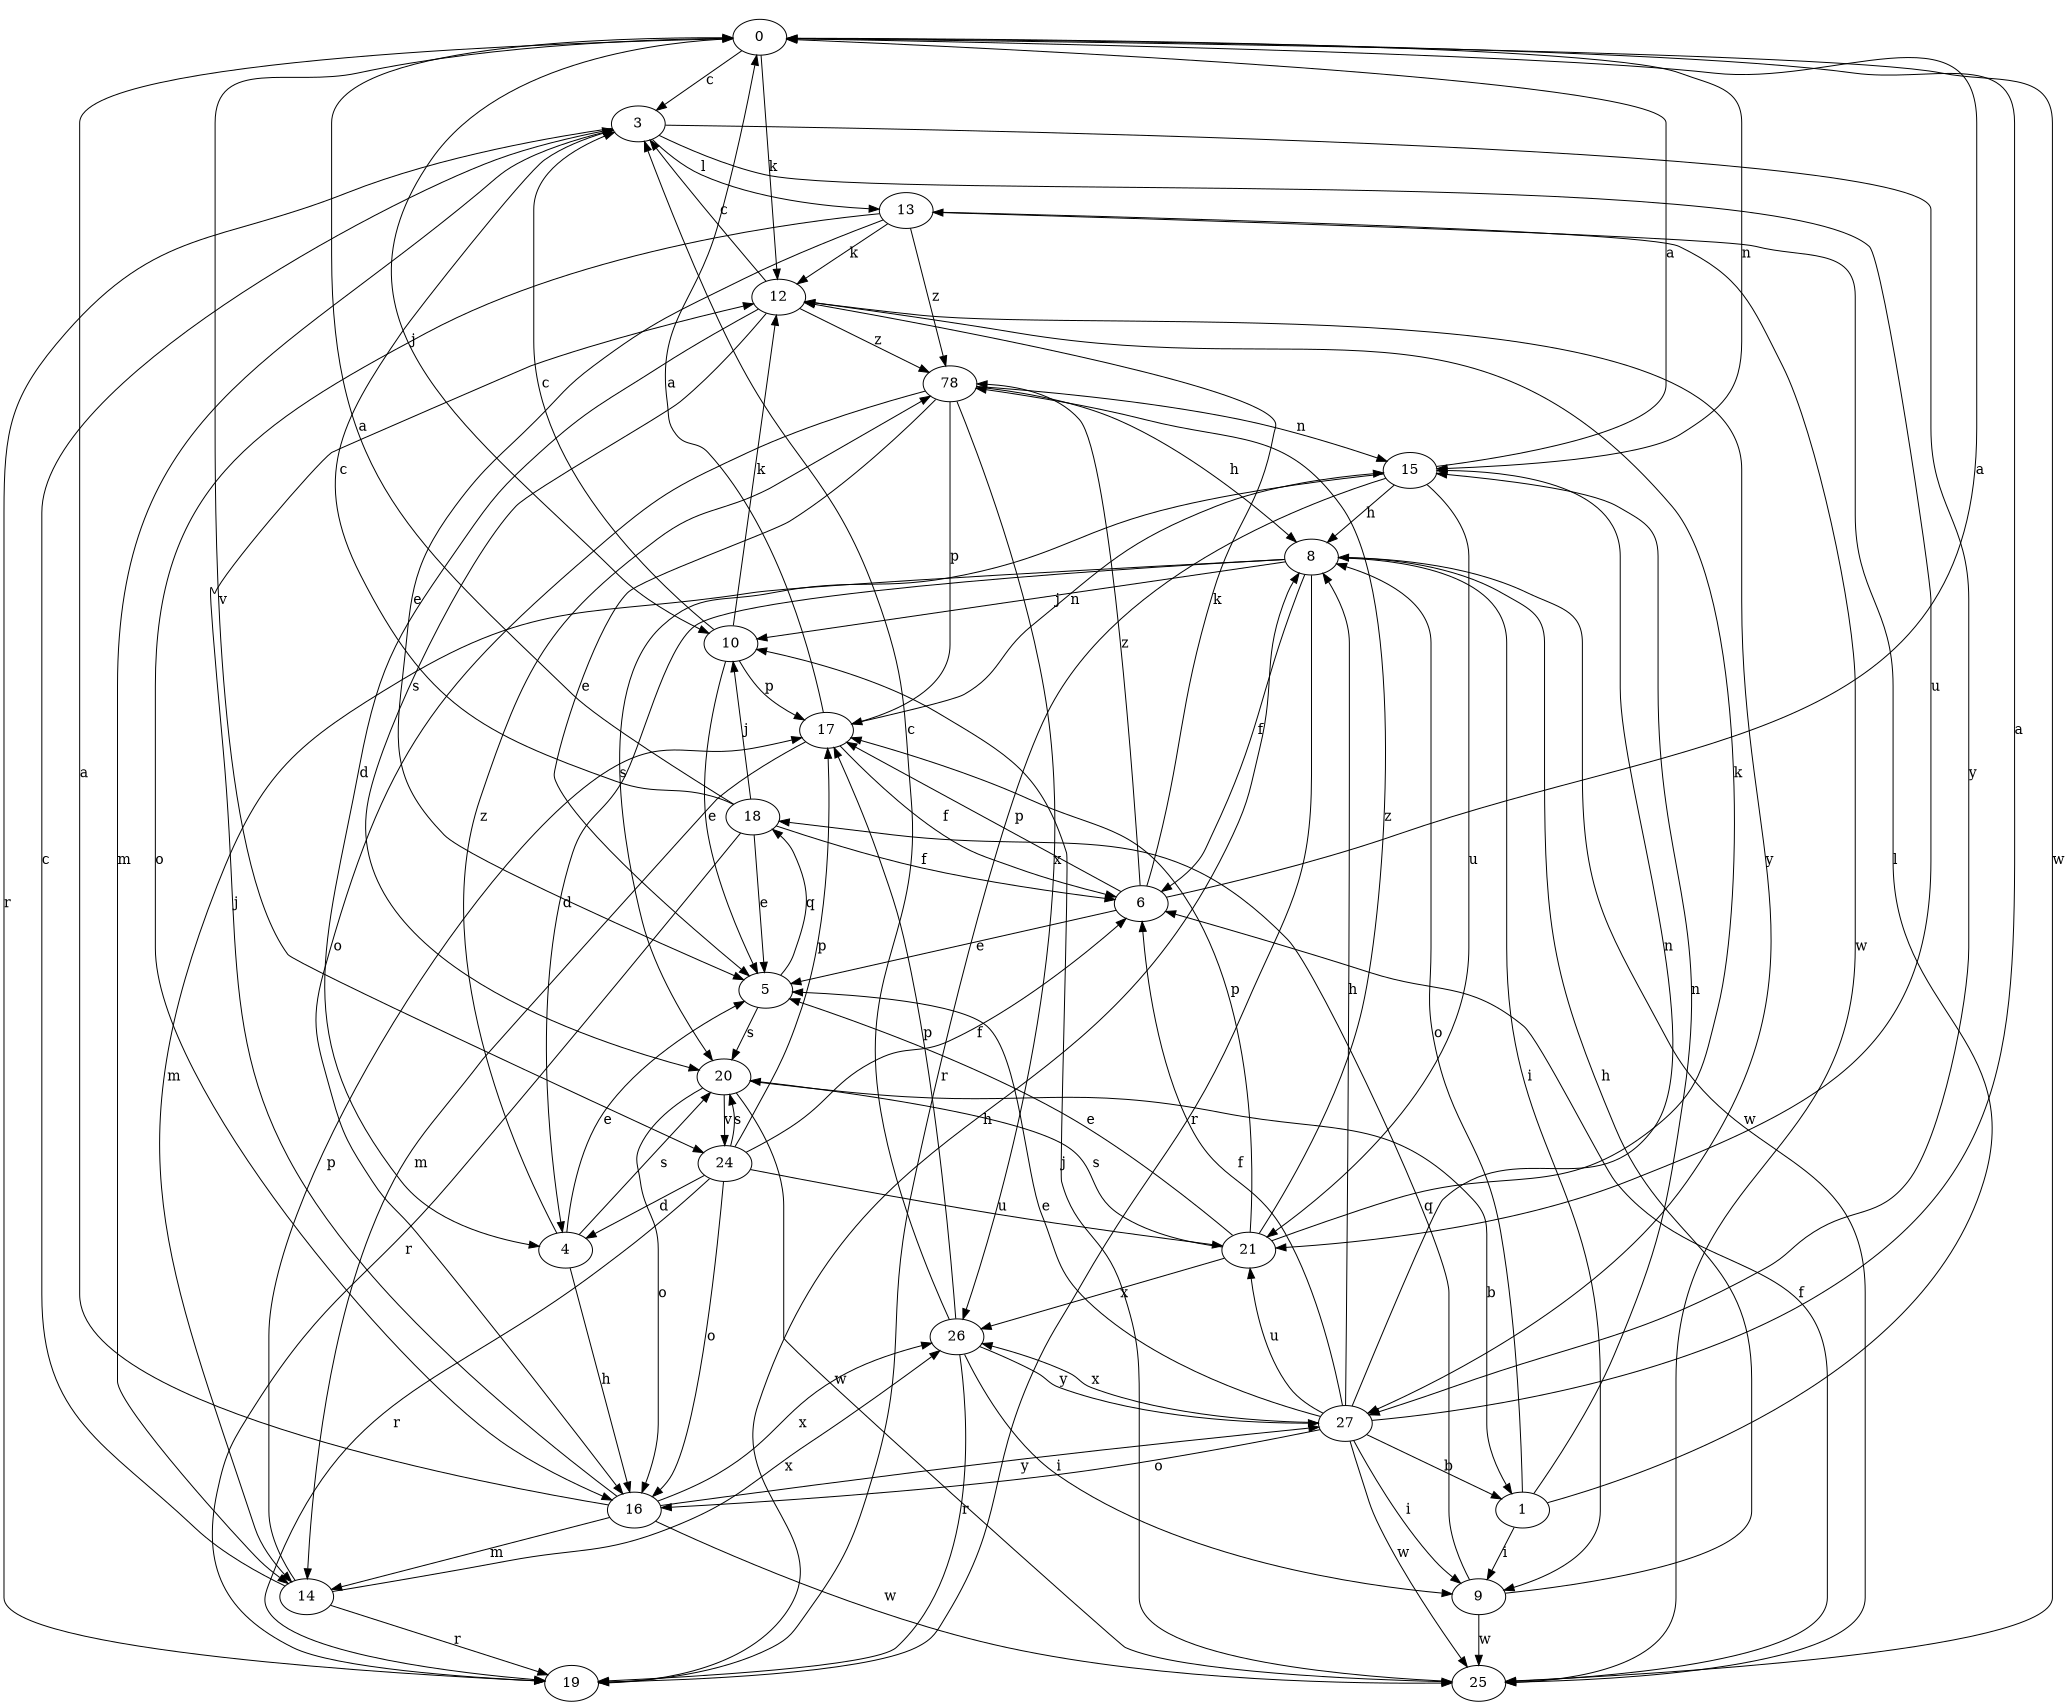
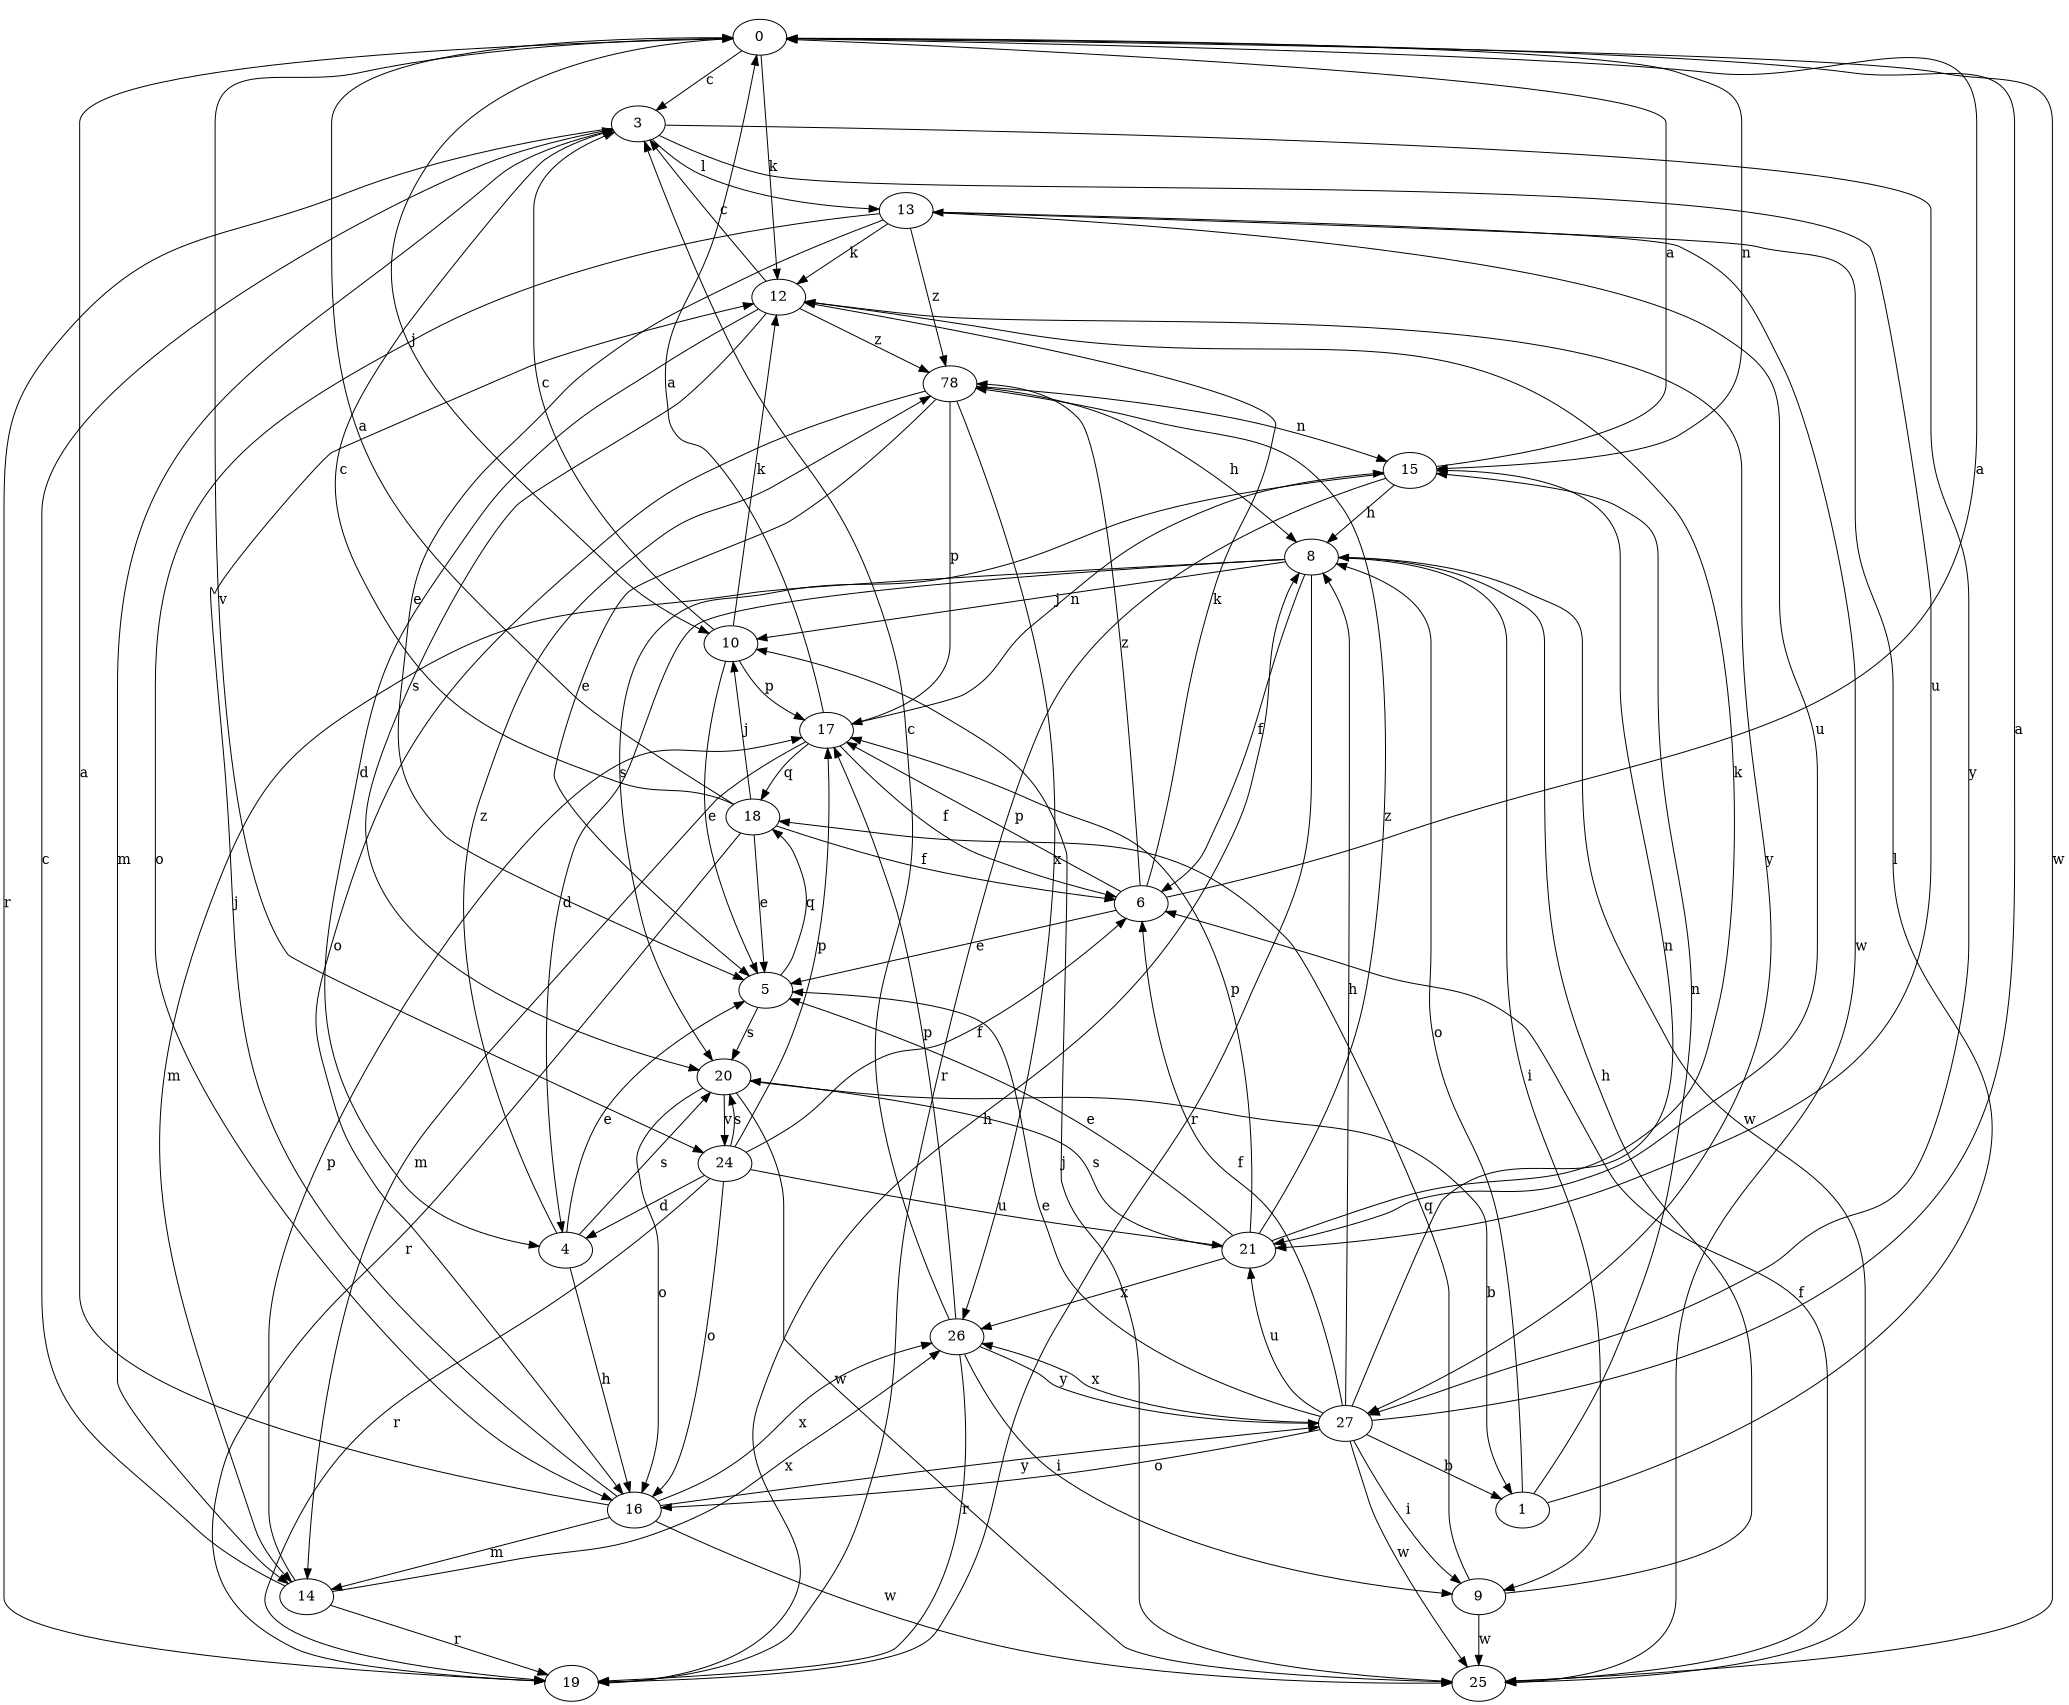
none -> (785, 765)
(1469, 887) -> (1780, 560)
(1503, 1549) -> none
